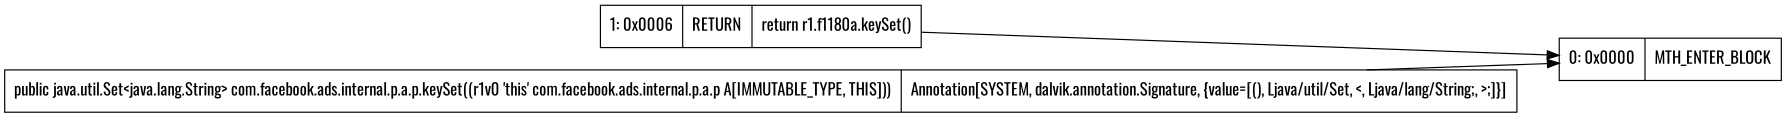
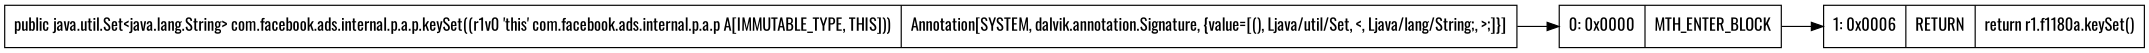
(1234, 44) -> (1796, 26)
